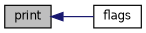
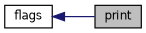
(78, 17) -> (80, 17)
